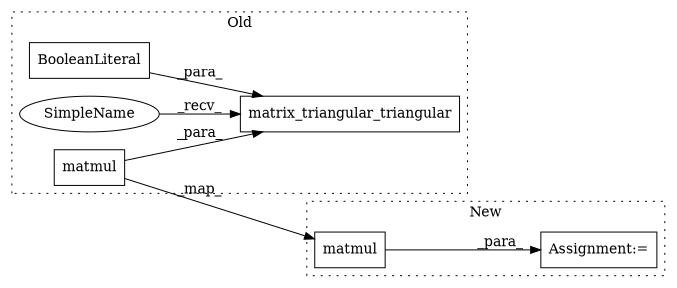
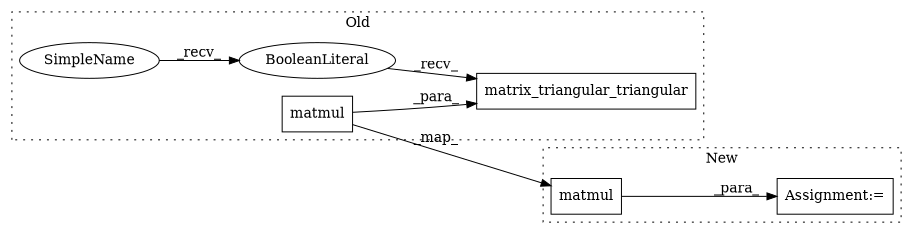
(89, 60) -> (317, 60)
(200, 73) -> (436, 65)
(195, 114) -> (194, 60)
